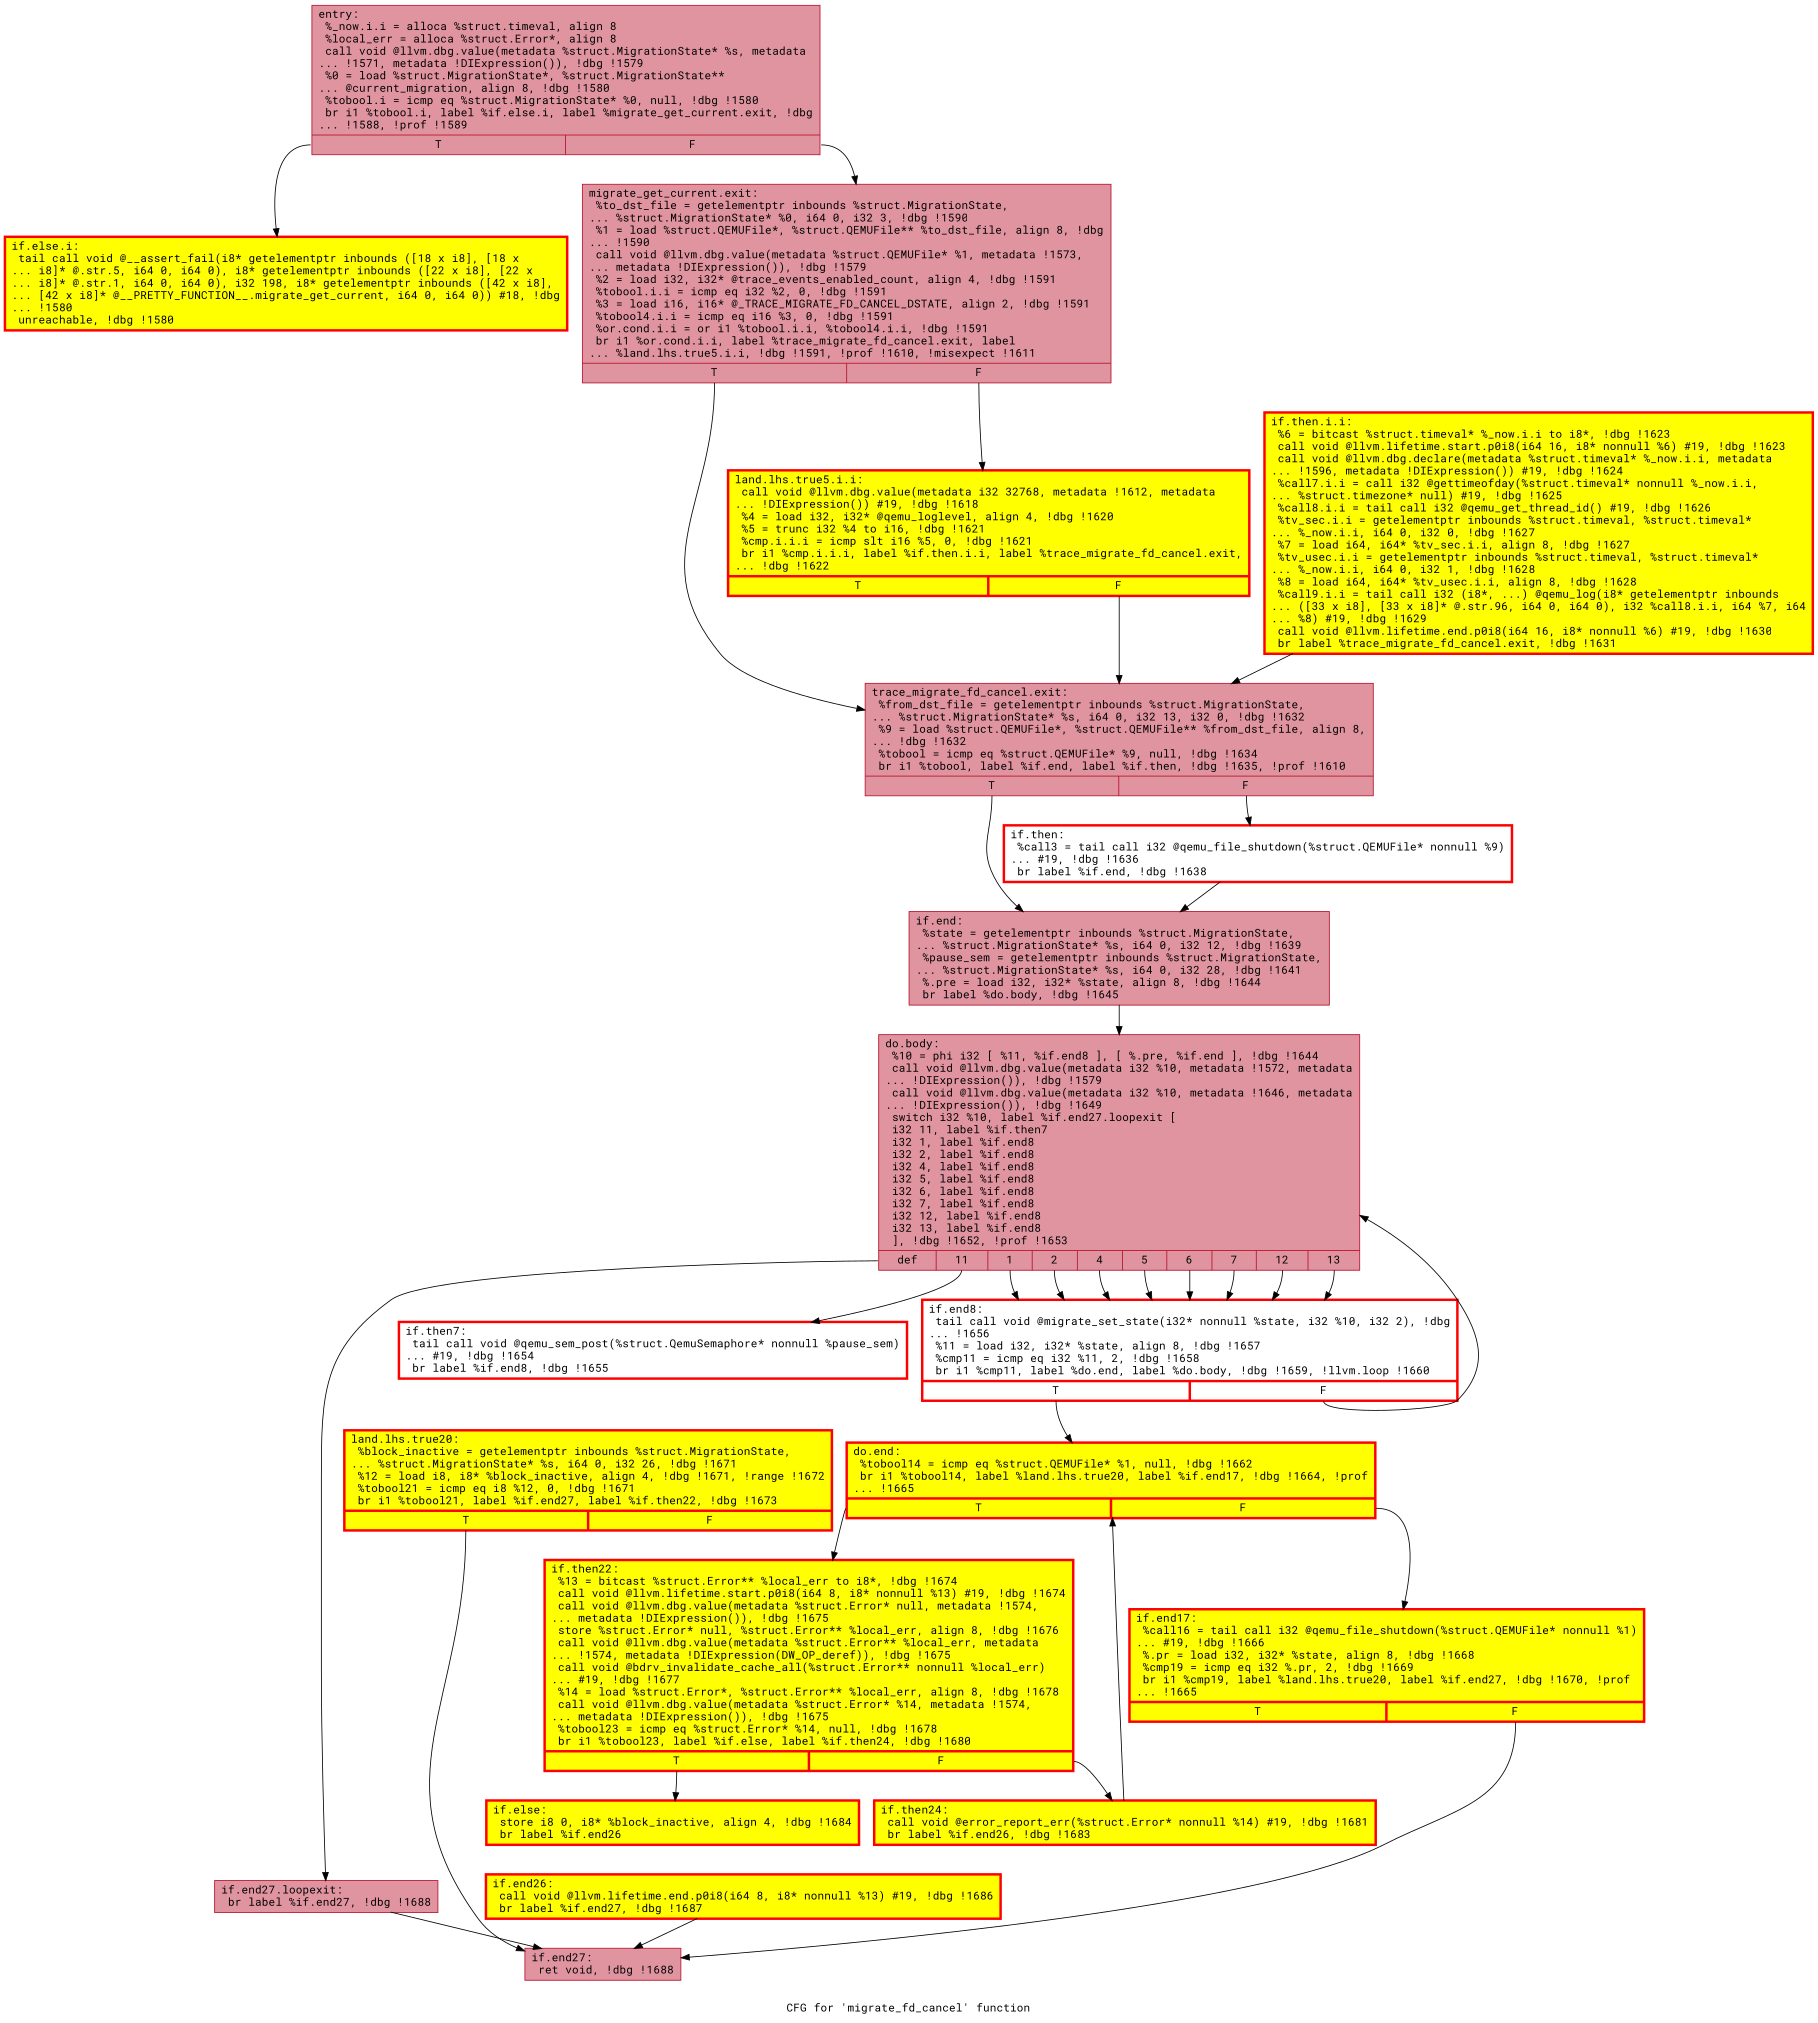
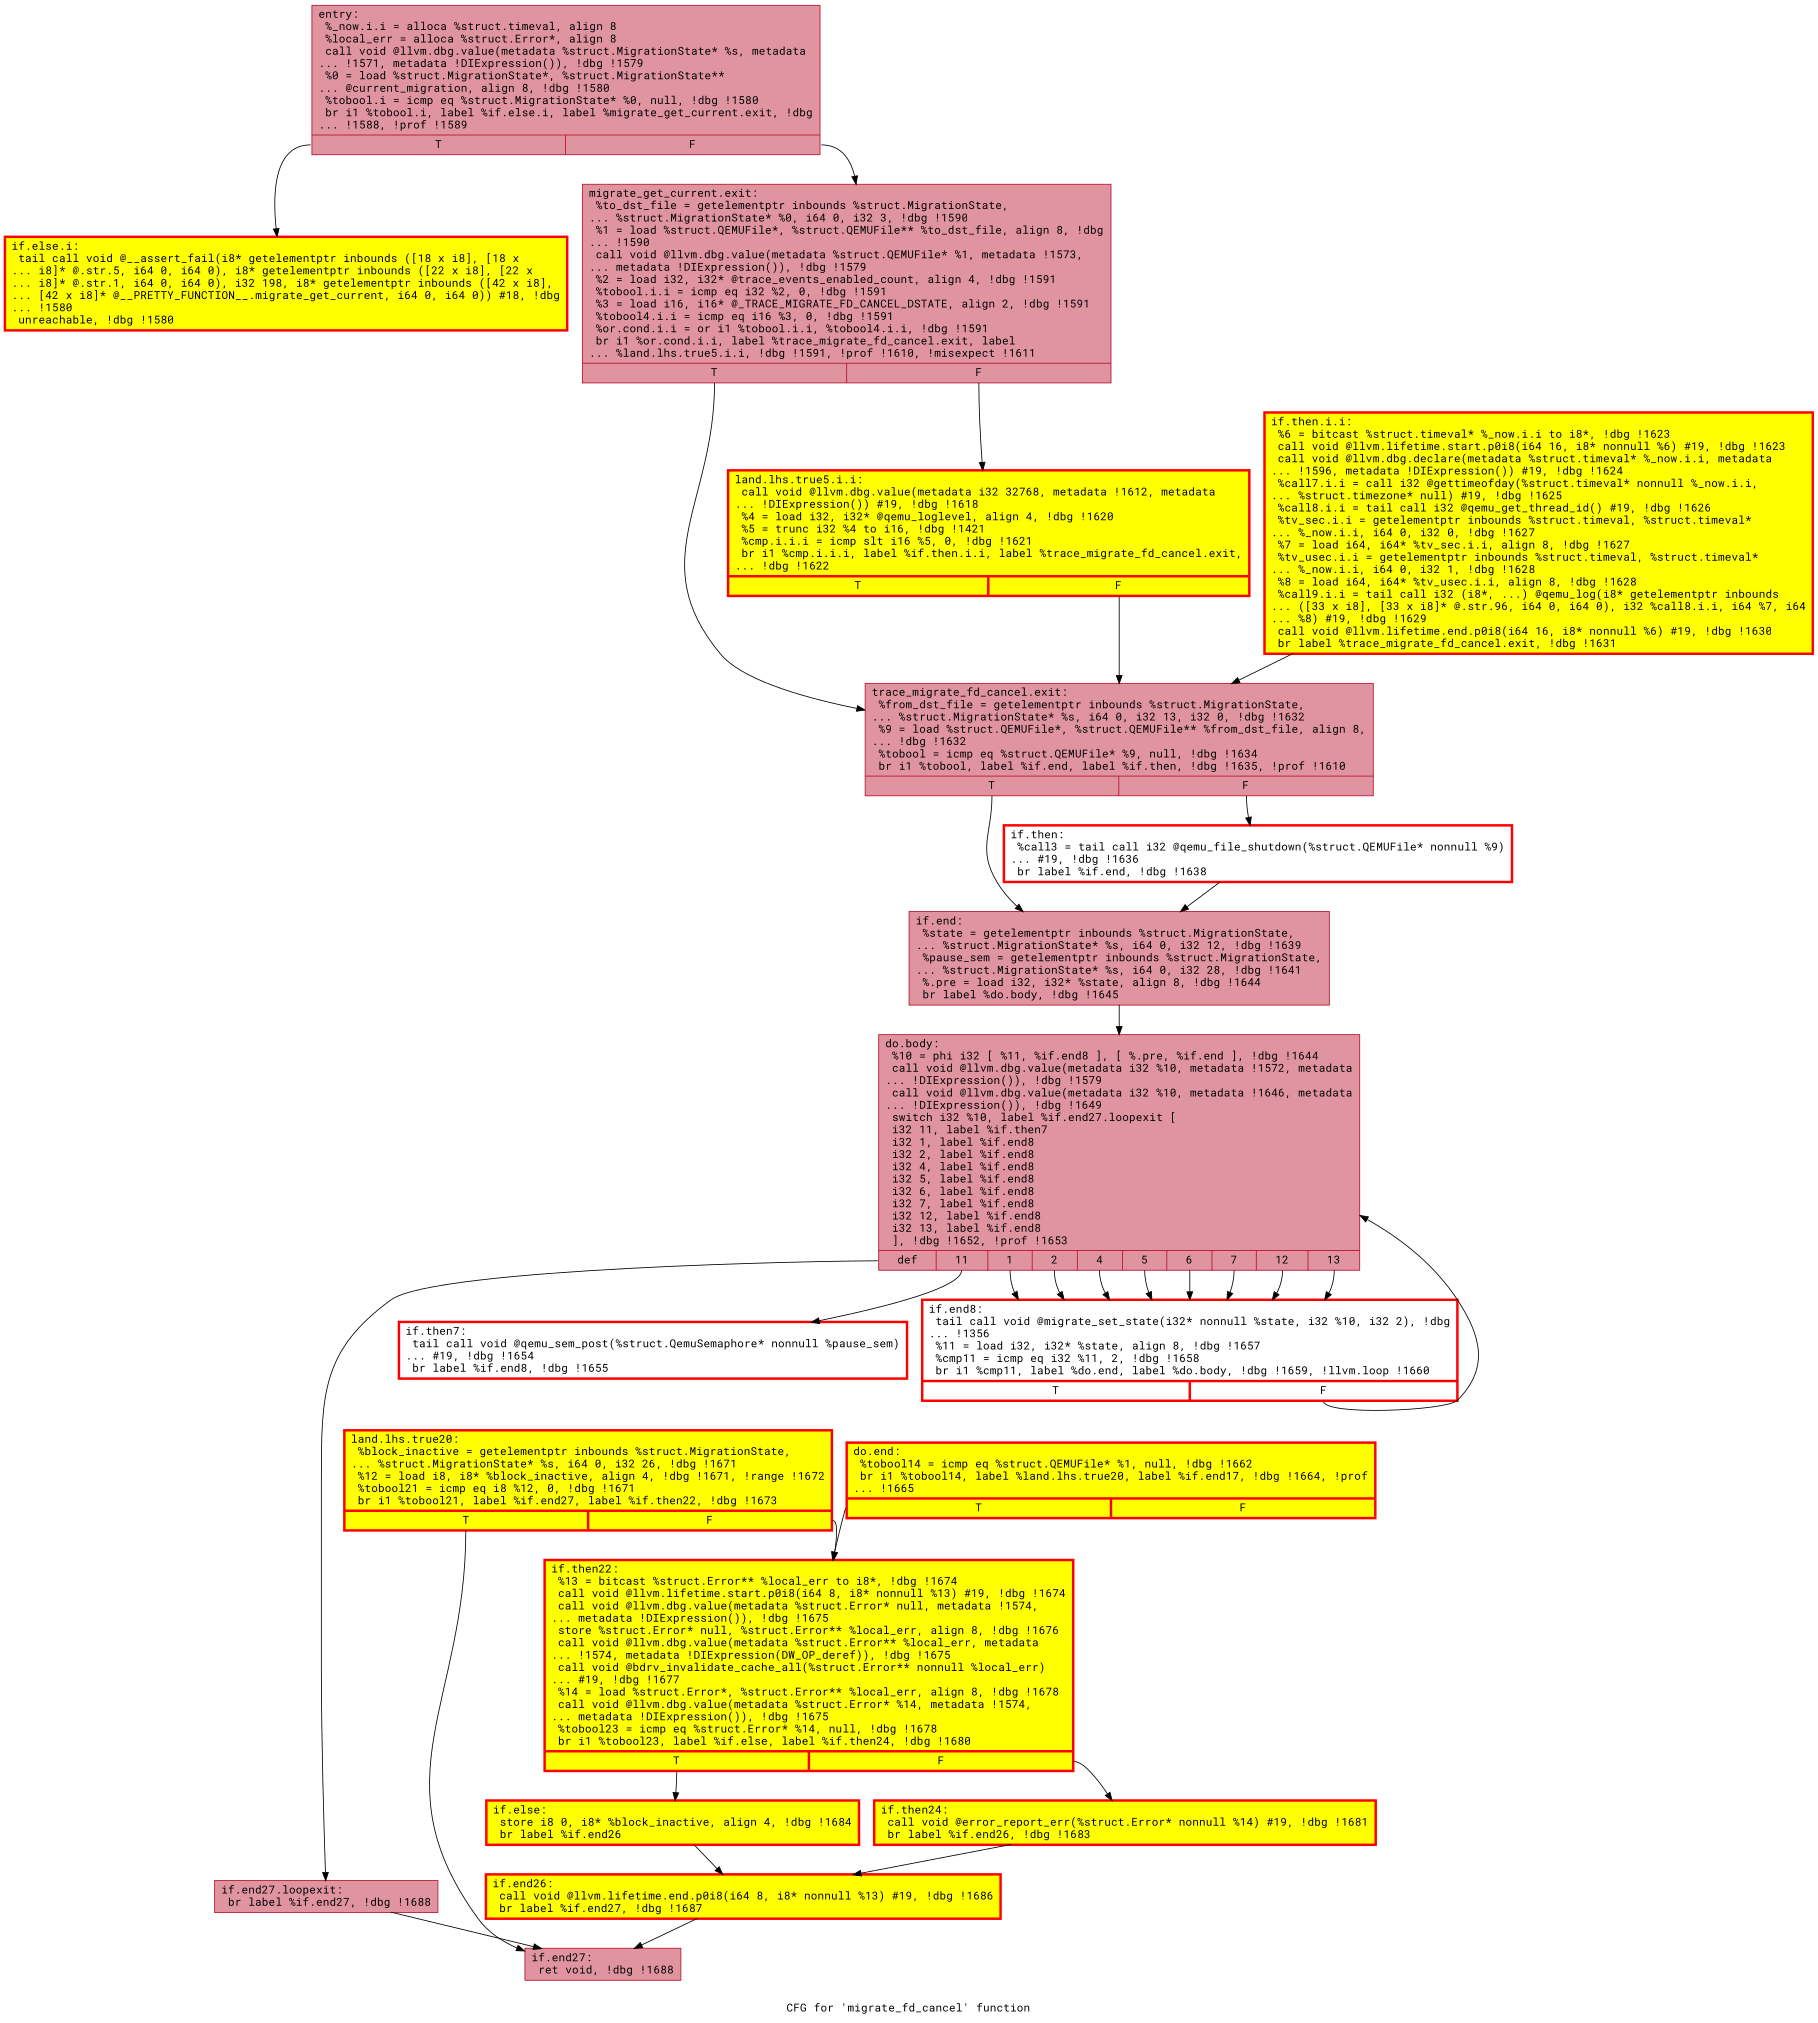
(860, 529) -> (860, 529)
(960, 1334) -> (960, 1334)
(1059, 1419) -> none
none -> (836, 1536)
(1118, 1663) -> (936, 1859)
(1387, 1665) -> none
none -> (705, 1857)
